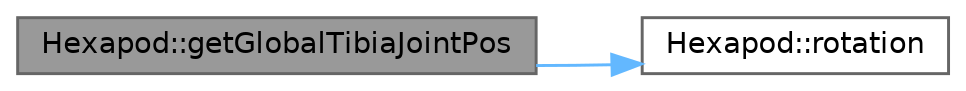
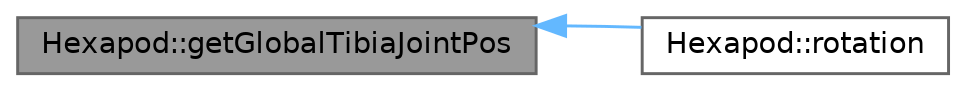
(574, 65) -> (604, 26)
